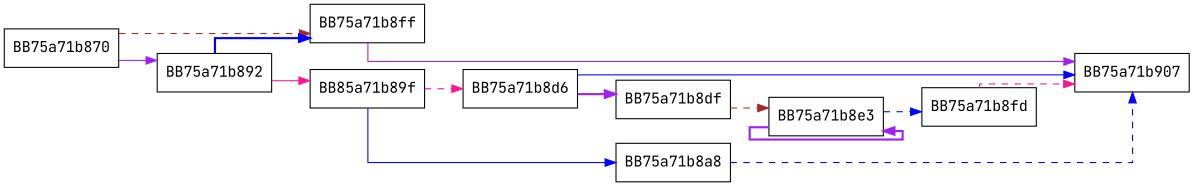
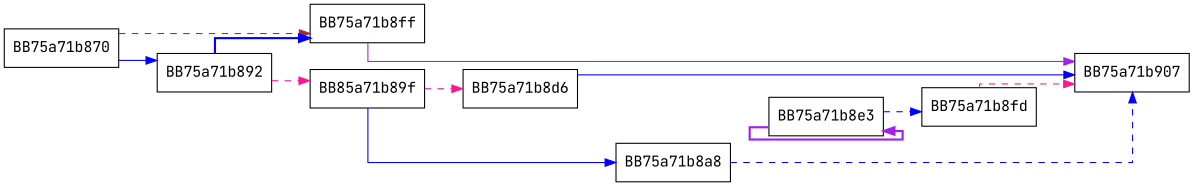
(132, 60) -> (132, 60)
(285, 81) -> (285, 81)
(673, 99) -> none
